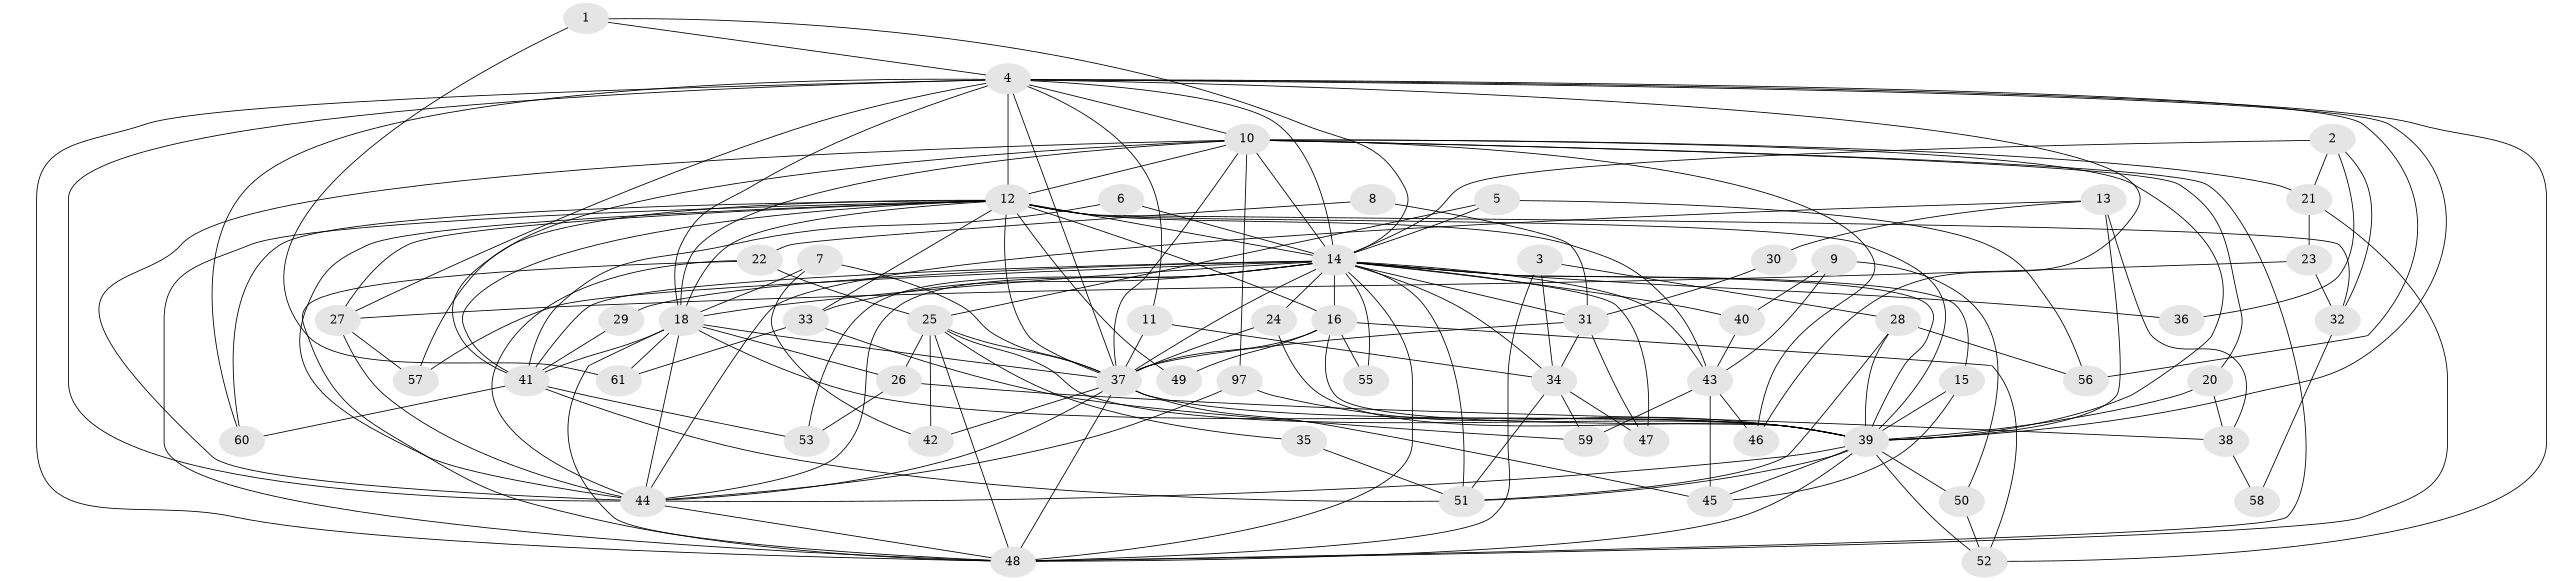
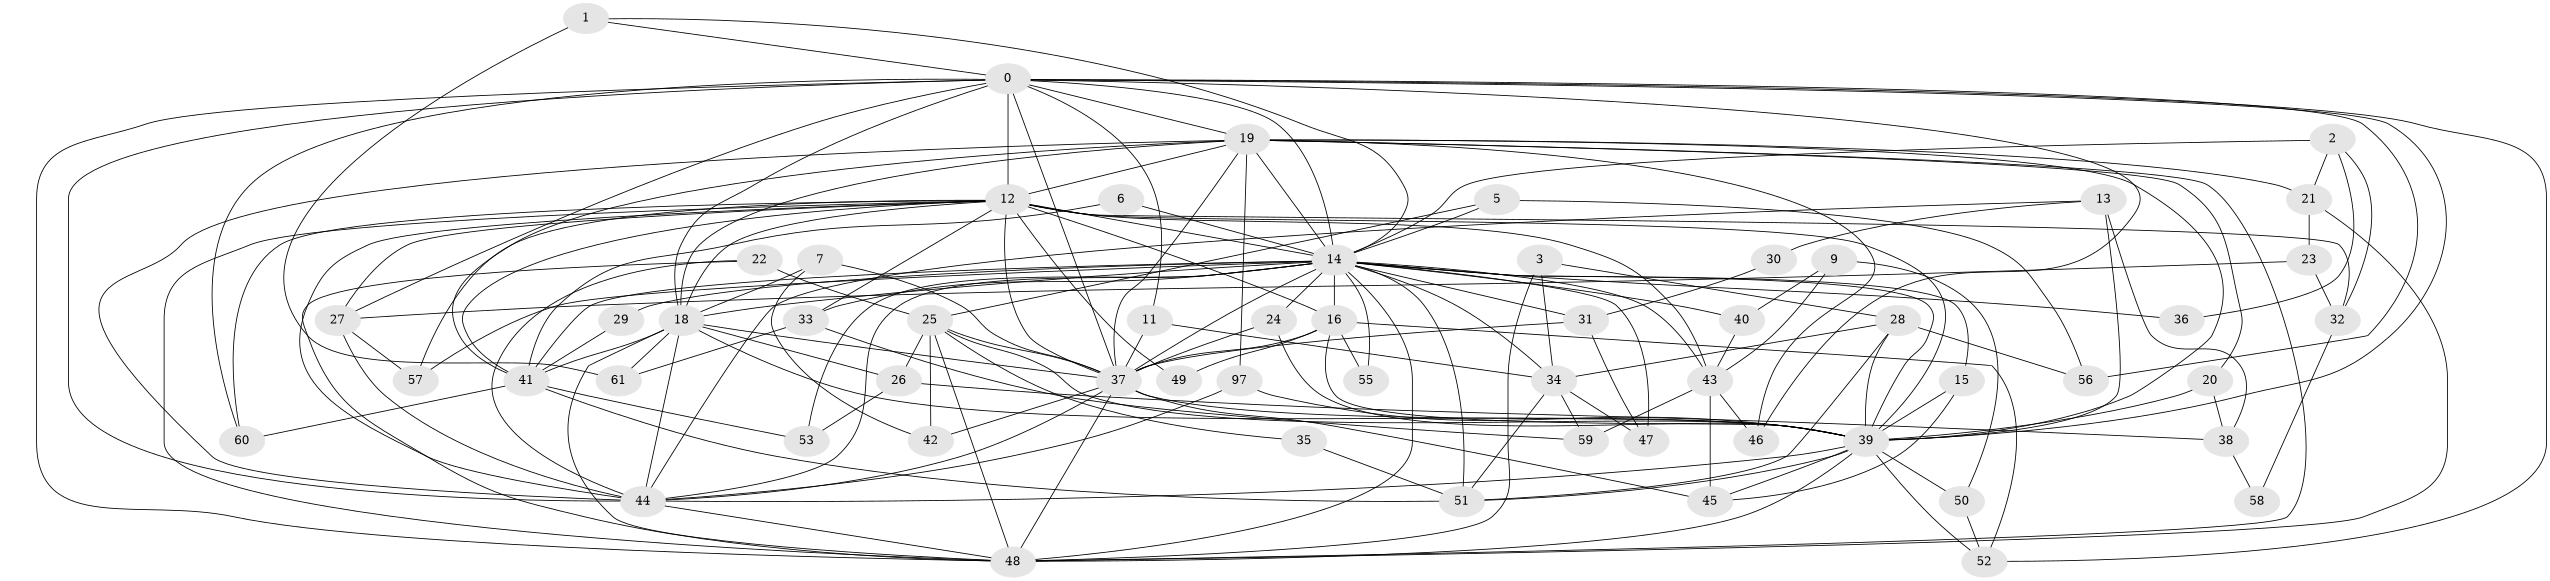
(1008, 79) -> (1008, 79)
(1247, 139) -> (1247, 139)
(1373, 200) -> none
(1570, 351) -> (1719, 352)
